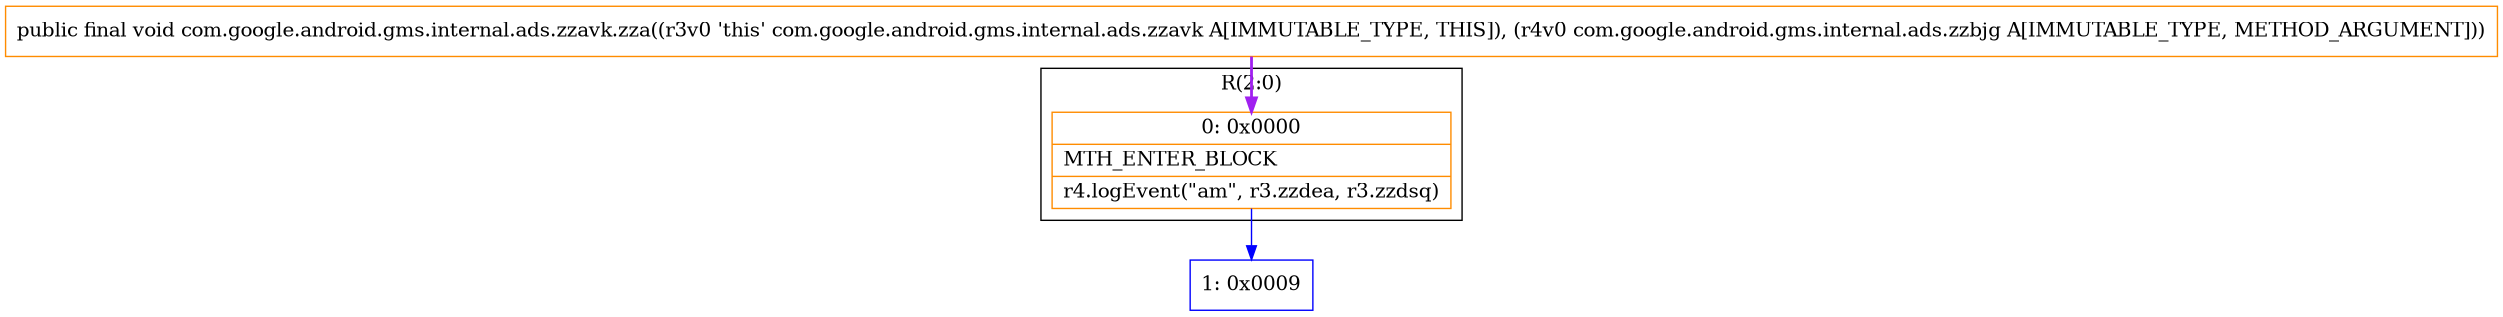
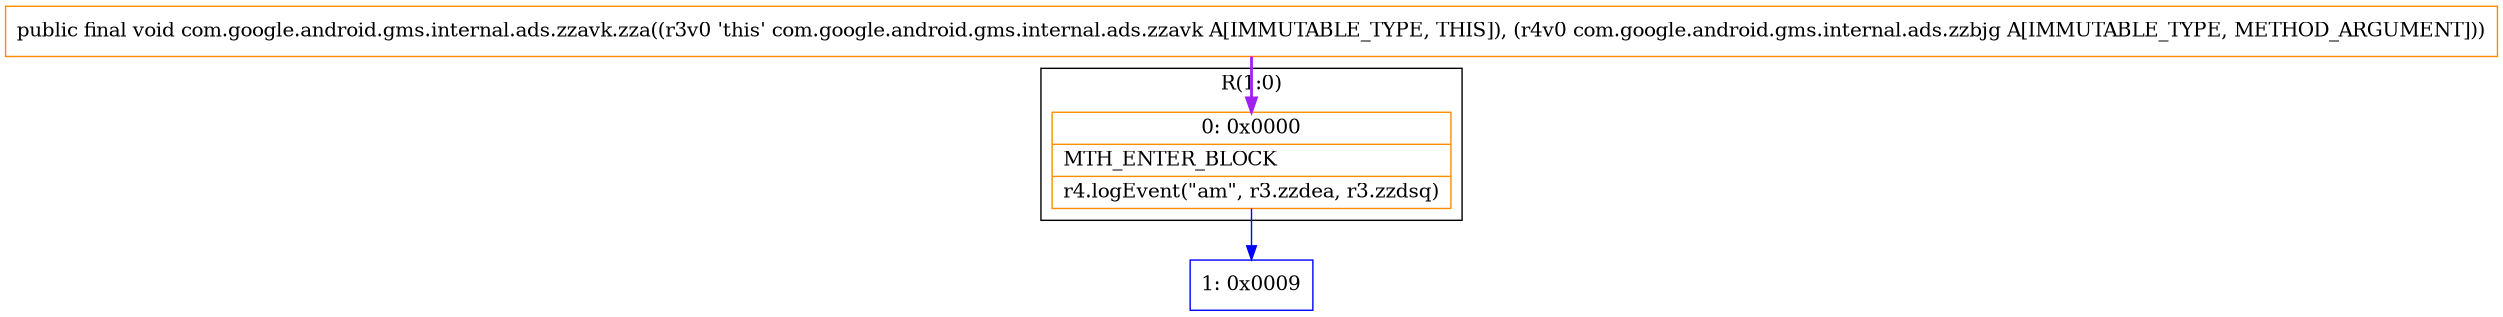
(1252, 84) -> (1252, 84)
